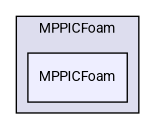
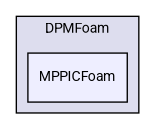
(78, 29) -> (78, 29)
